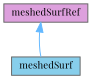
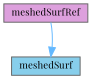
(39, 45) -> (52, 35)
